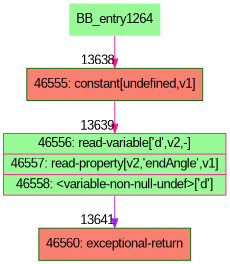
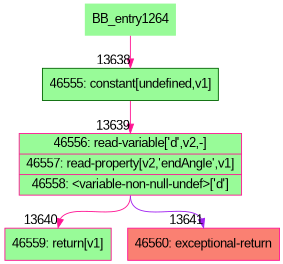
(115, 84) -> (130, 84)
none -> (58, 244)
(115, 244) -> (204, 244)
